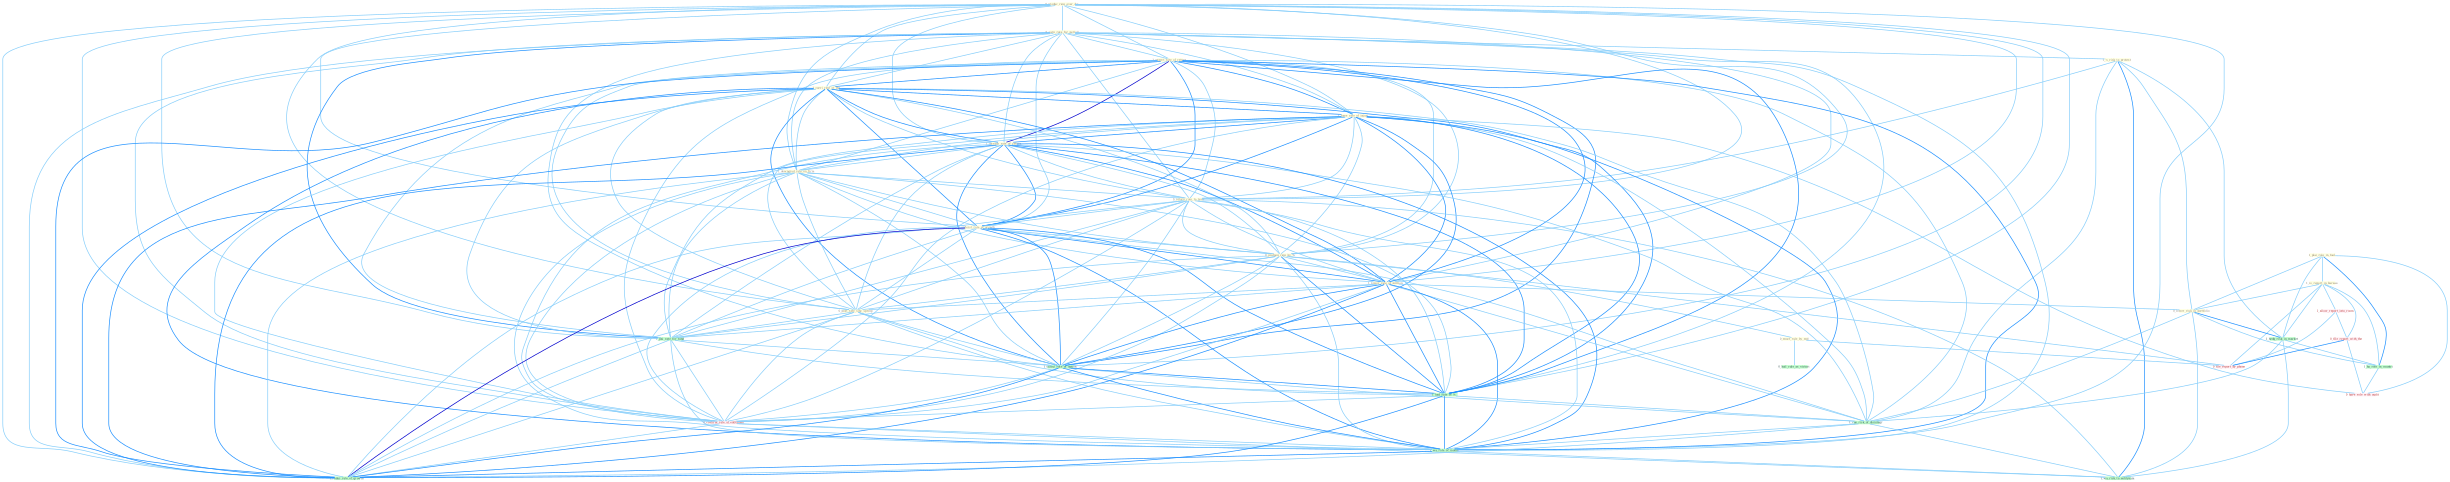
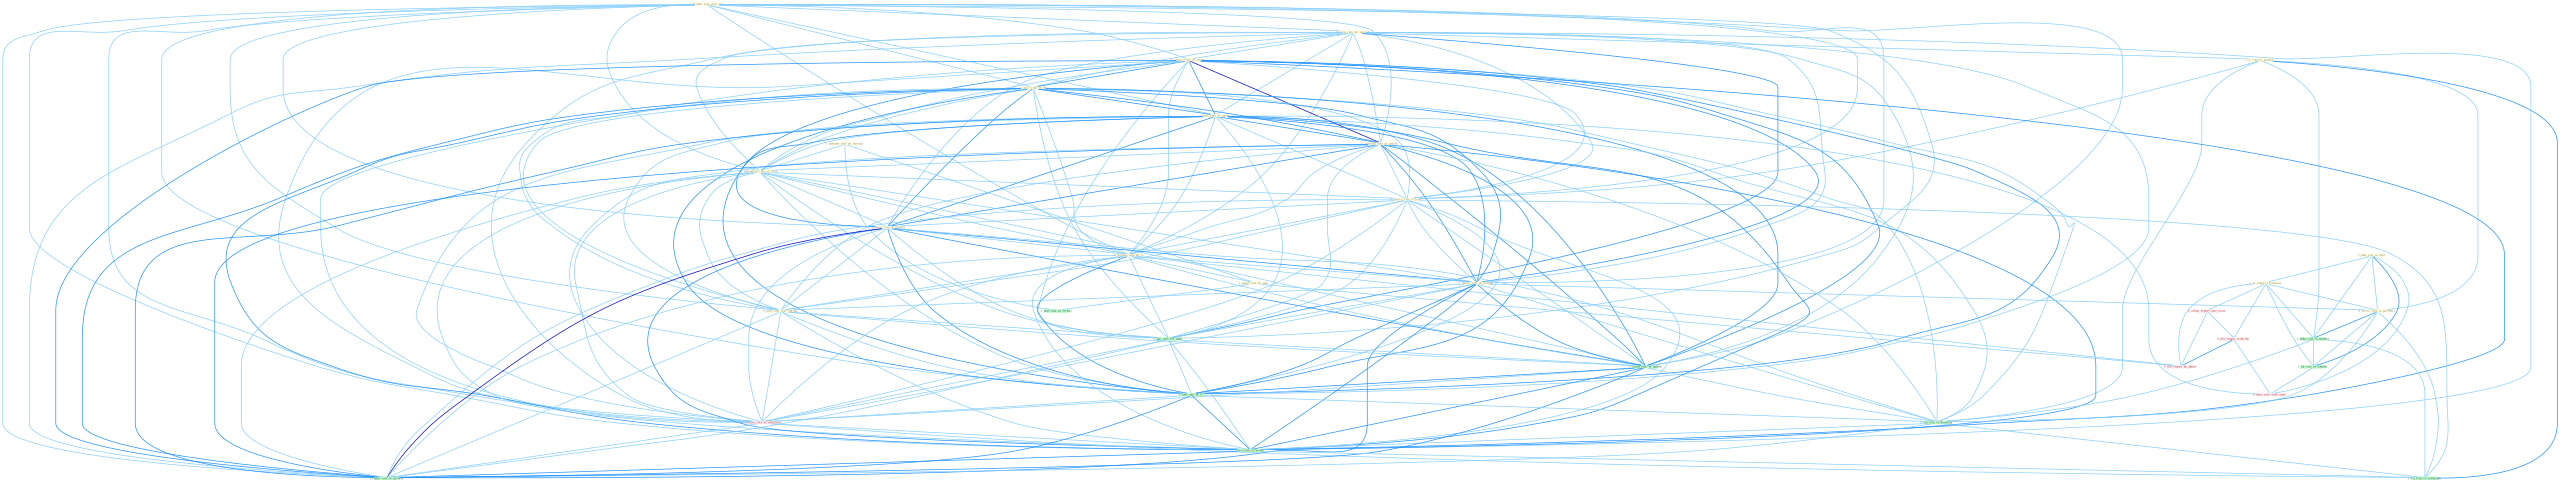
none -> (845, 144)
